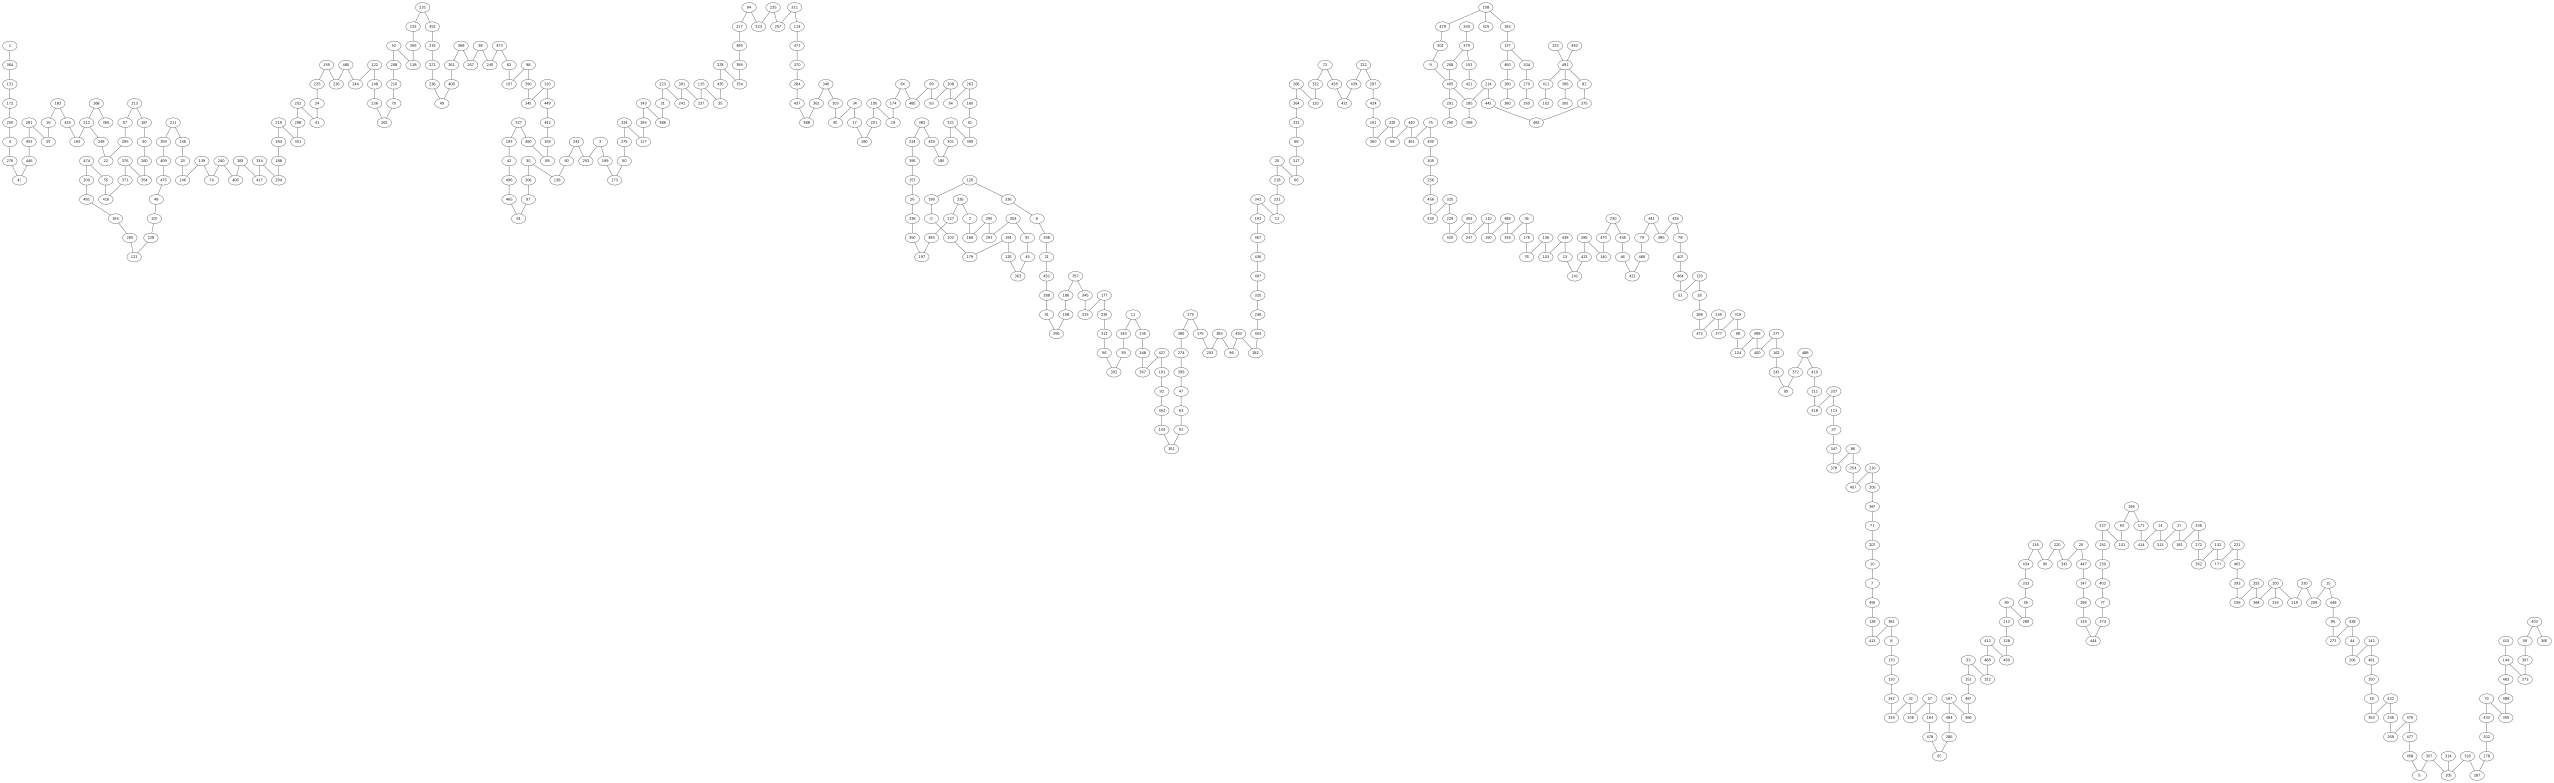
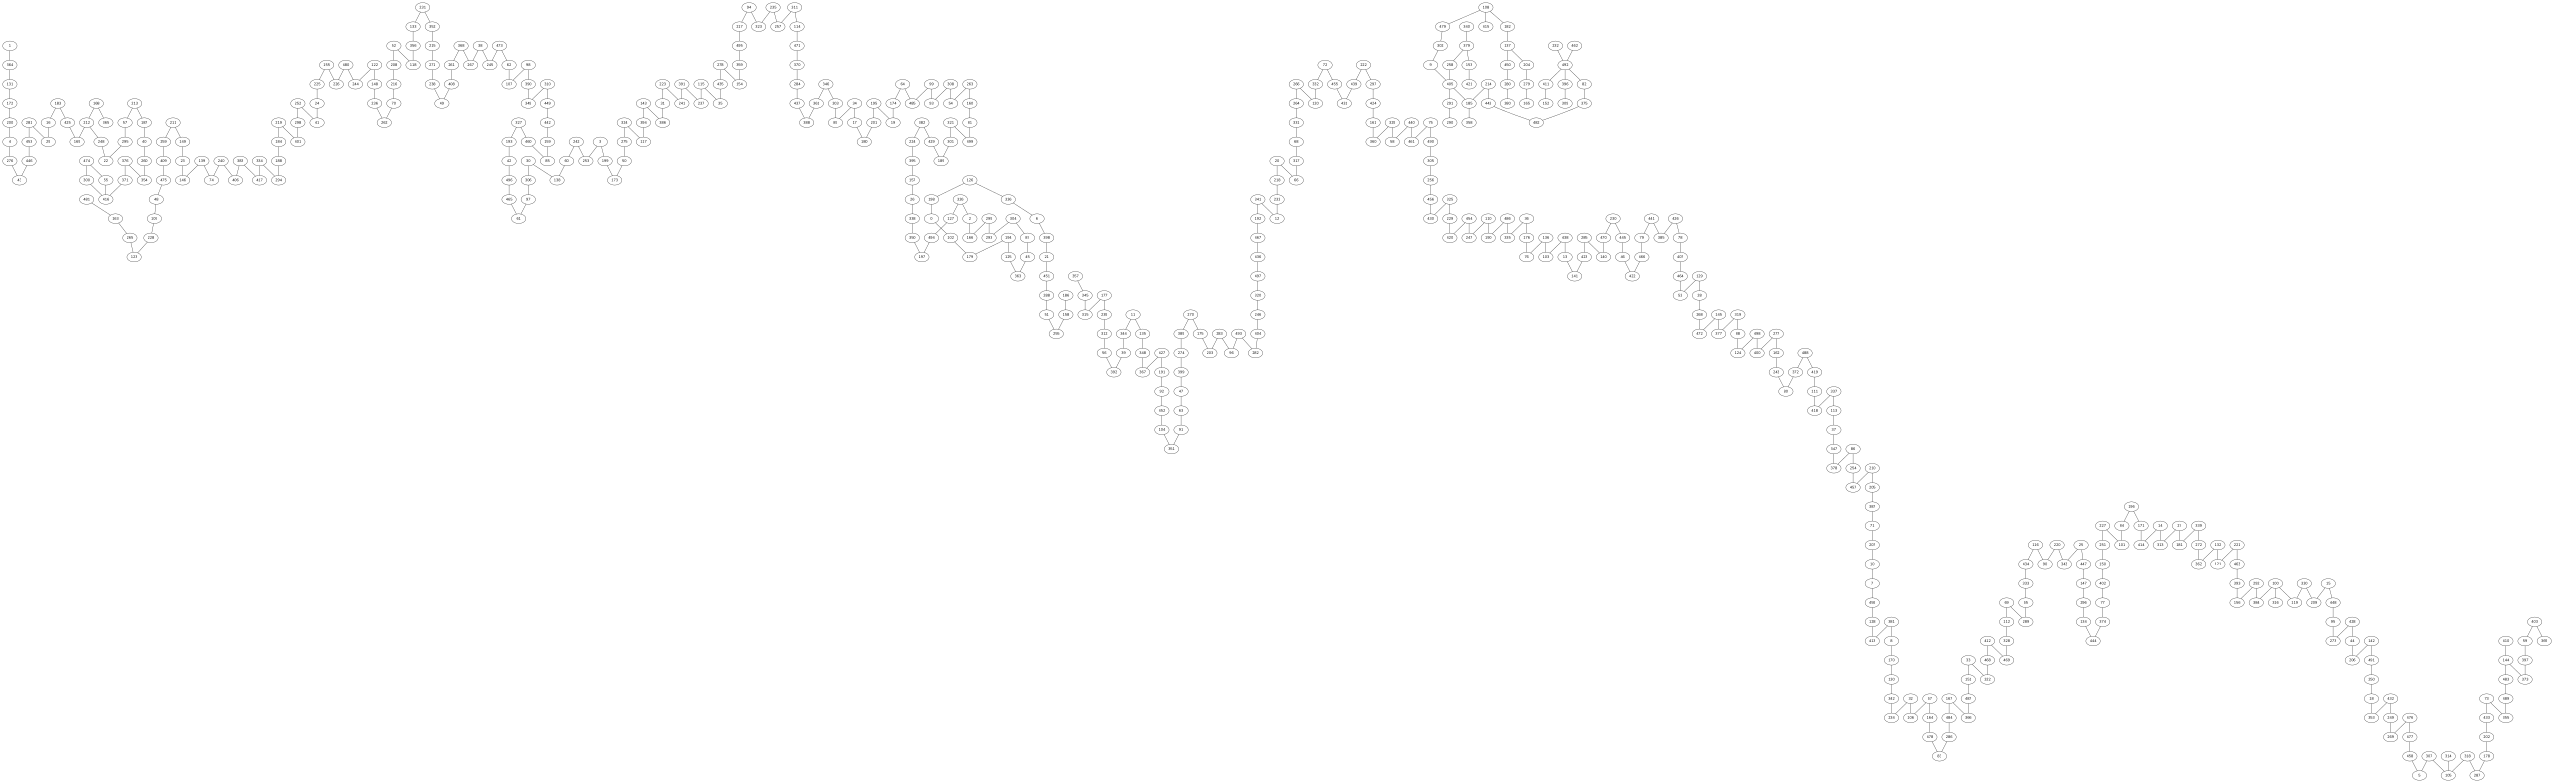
(87, 190) -> (96, 190)
(1071, 286) -> none
